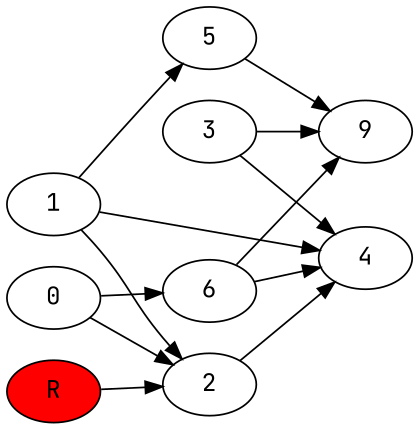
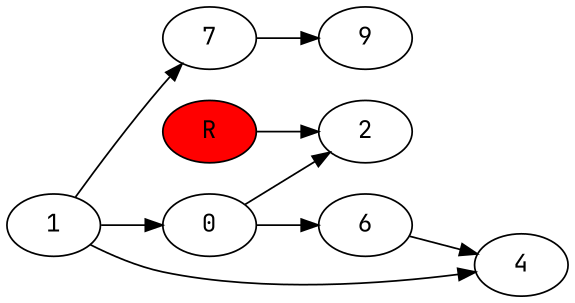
(210, 38) -> (210, 38)
(210, 132) -> none
(282, 217) -> none
(125, 284) -> (123, 225)
(280, 327) -> none
